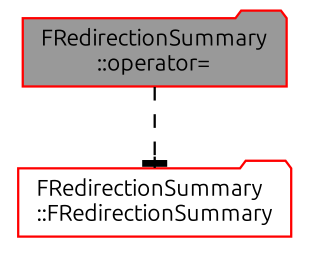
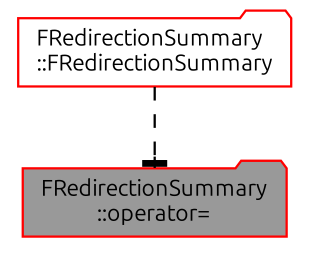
(155, 122) -> (155, 122)
